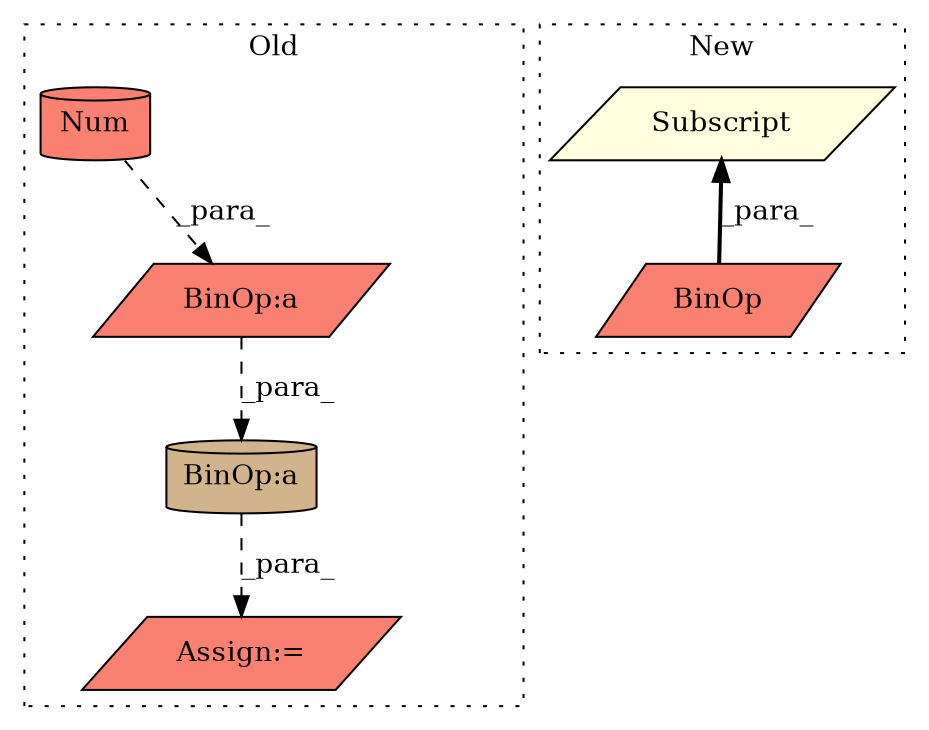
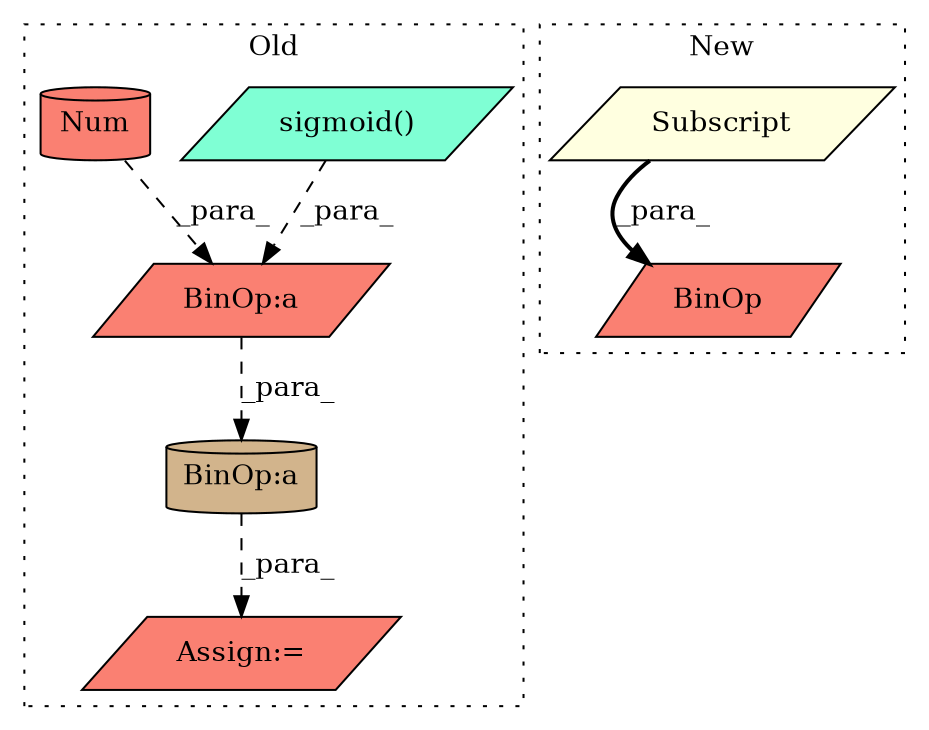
none -> (347, 124)
(720, 222) -> (615, 202)
